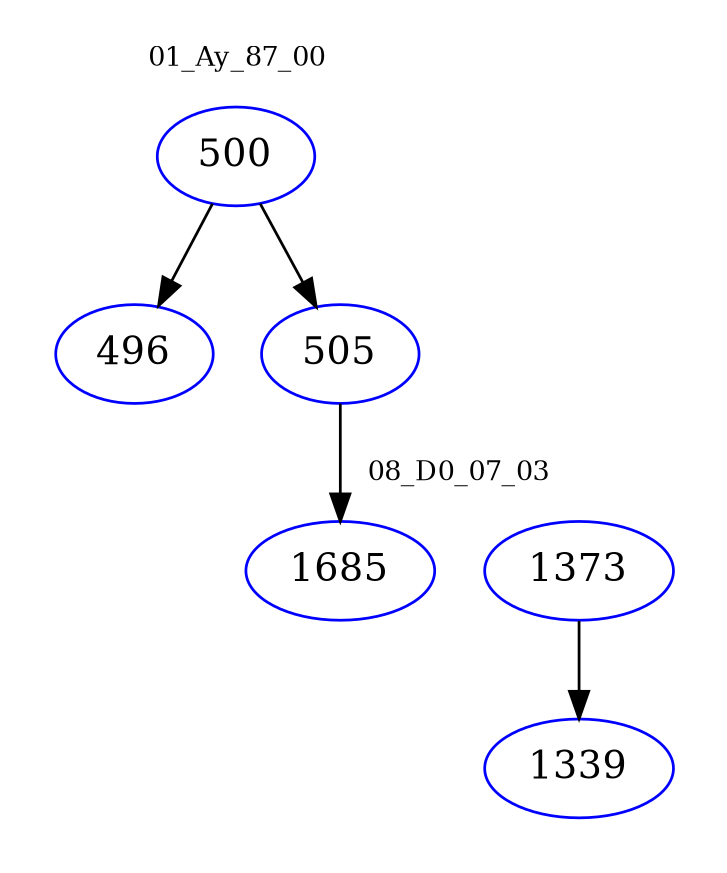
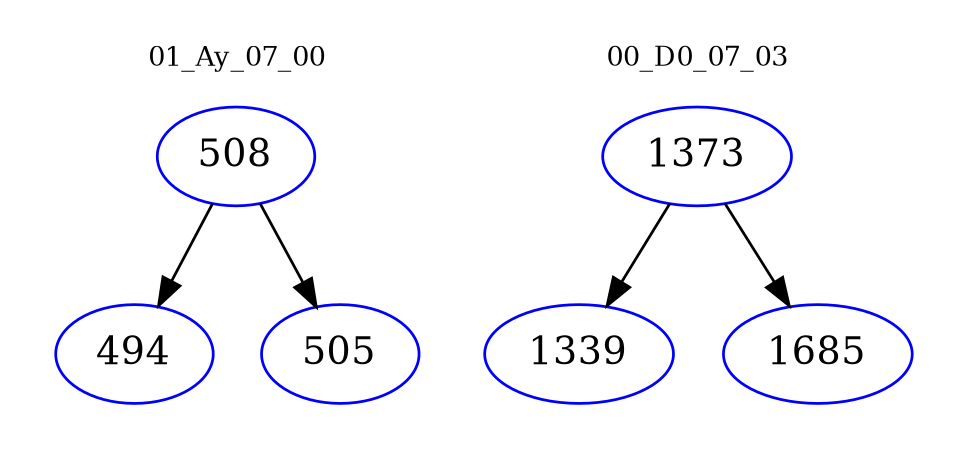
(237, 59) -> (237, 59)
(236, 156) -> (236, 156)
(134, 354) -> (134, 354)
(340, 464) -> (750, 243)
(460, 473) -> (698, 59)
